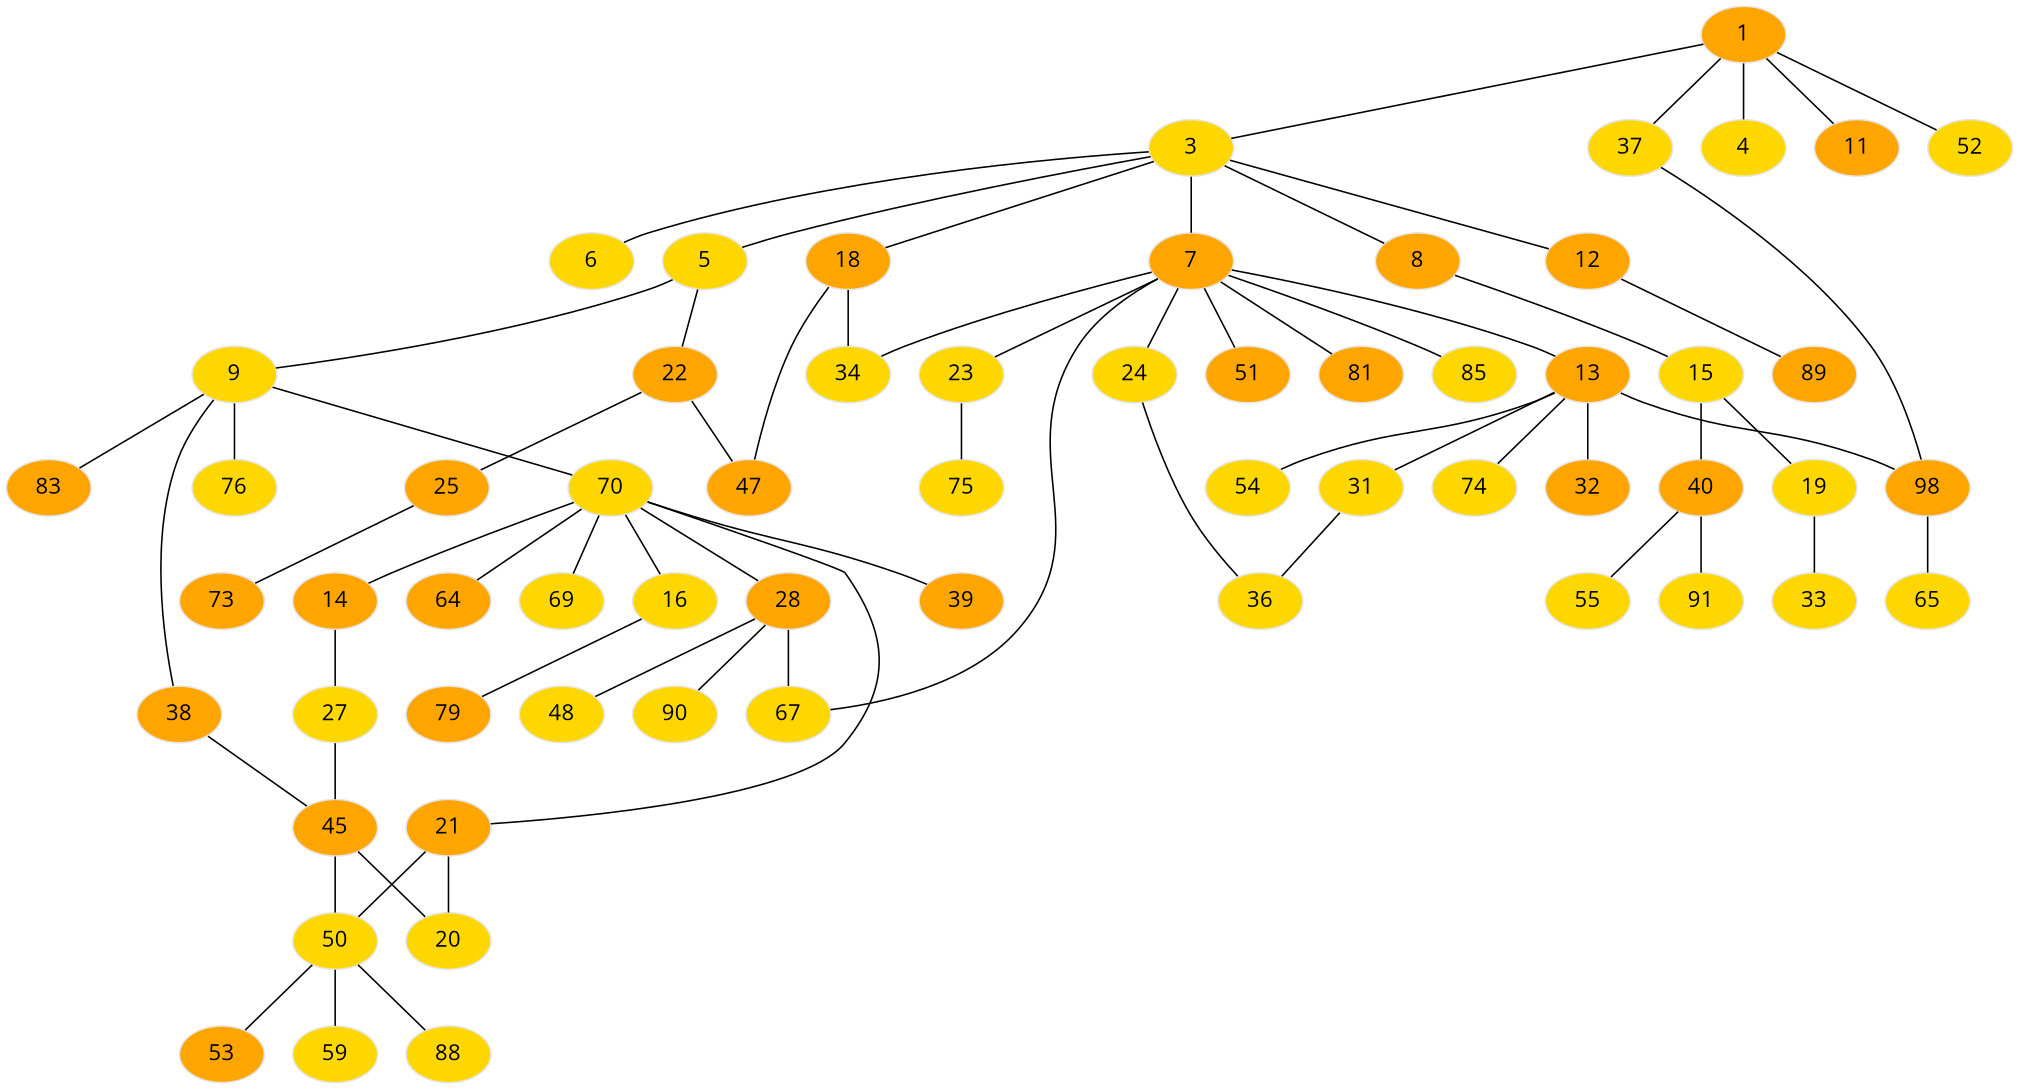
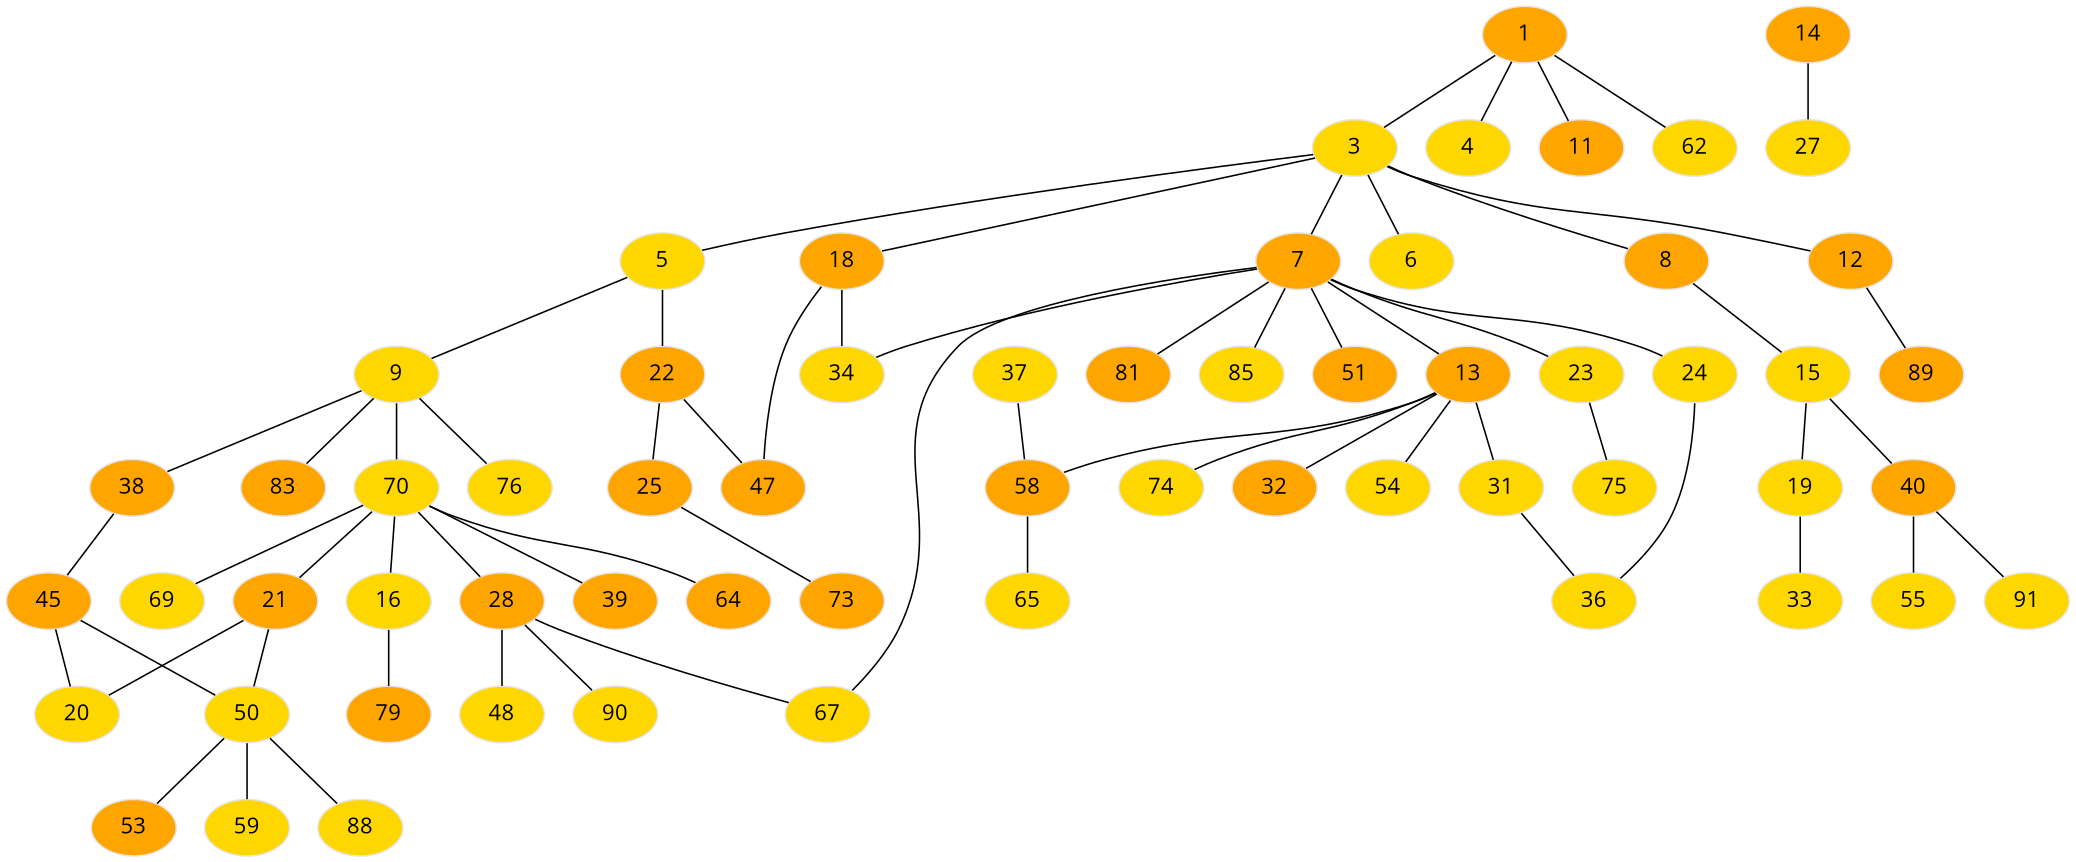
(1687, 91) -> none
(1970, 148) -> (1695, 148)
(1928, 488) -> (1028, 488)
(470, 541) -> none
(335, 771) -> none
